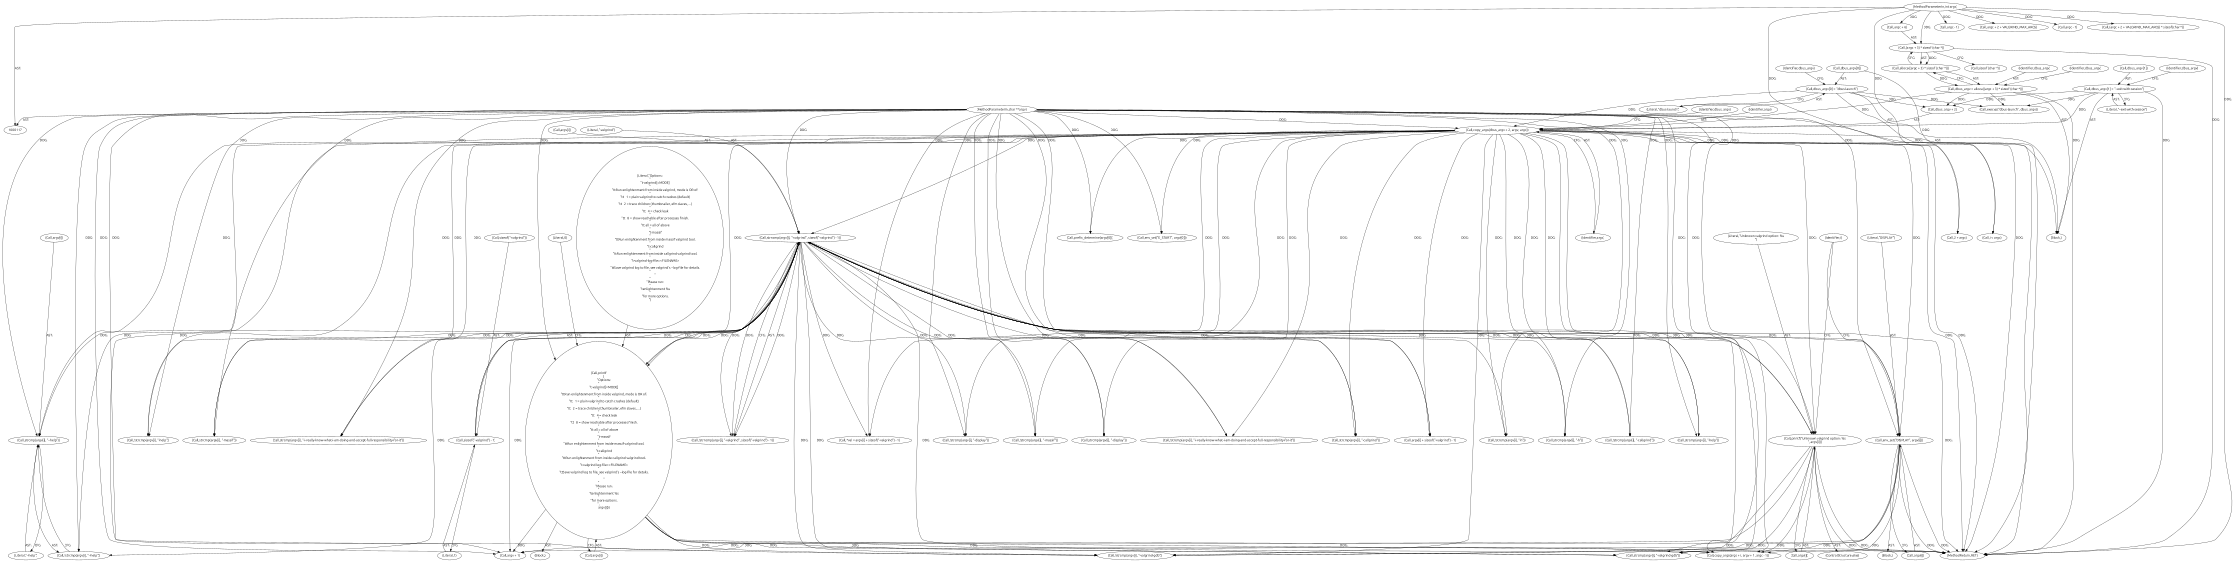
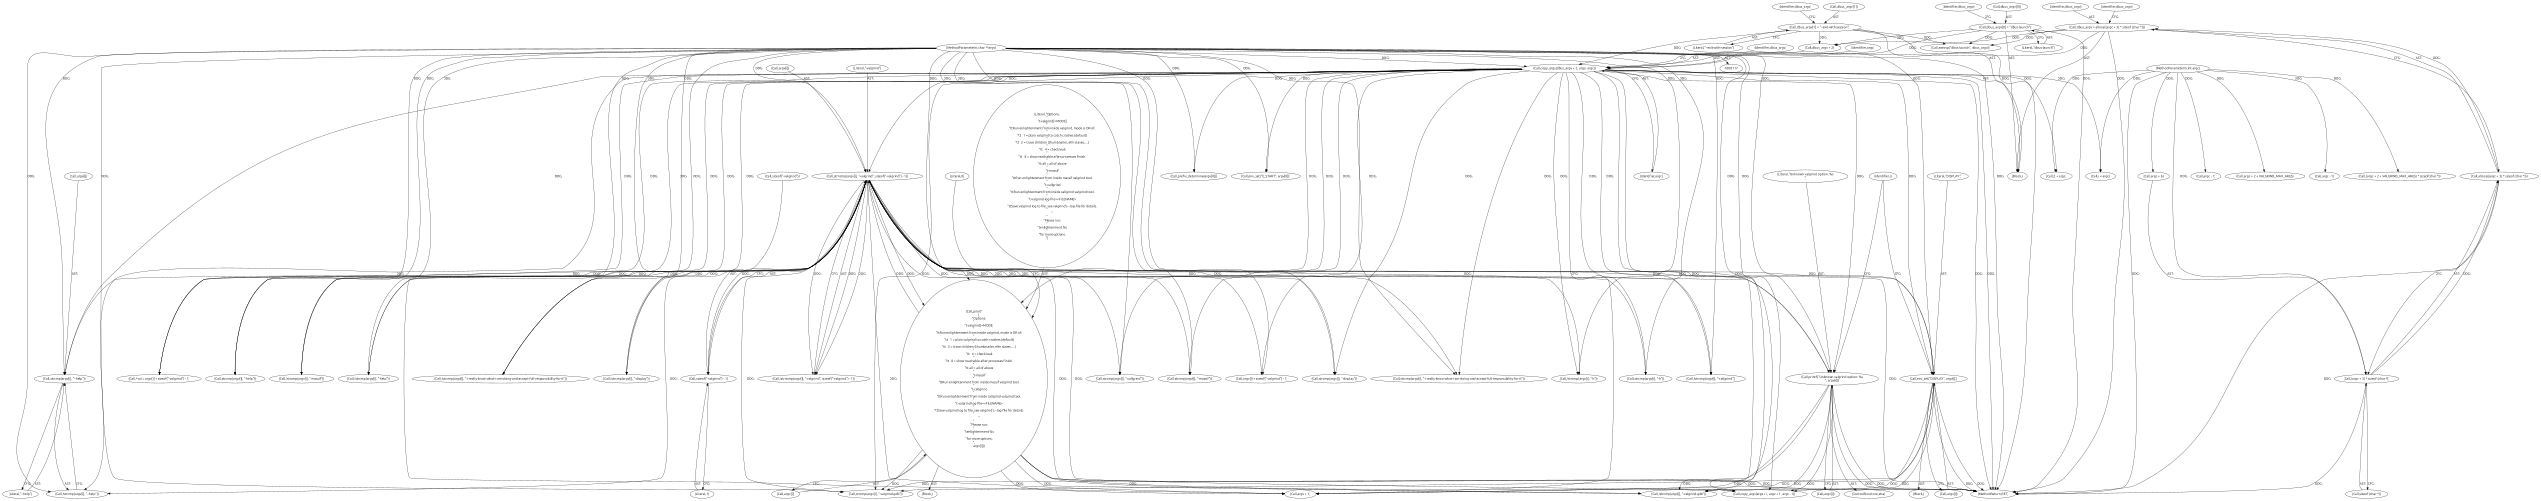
(911, 13) -> none
(2037, 255) -> (2259, 333)
(184, 335) -> (1575, 274)
none -> (2362, 438)
